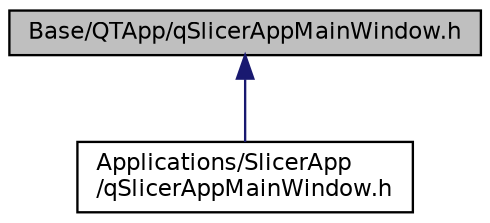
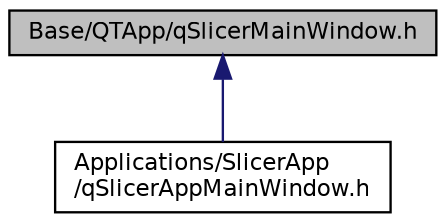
(245, 33) -> (223, 33)
